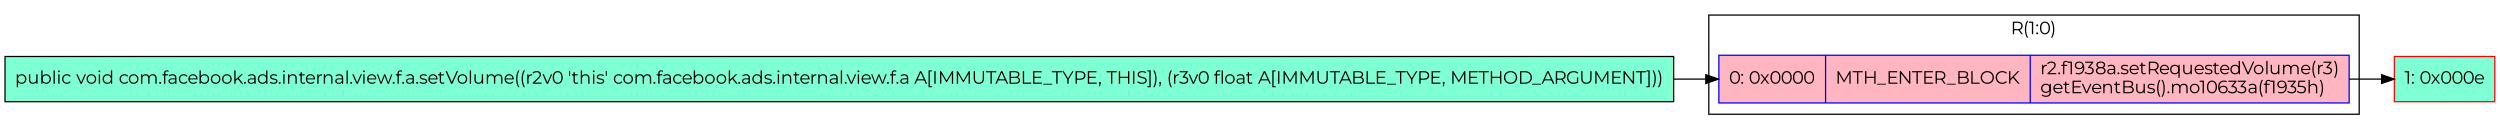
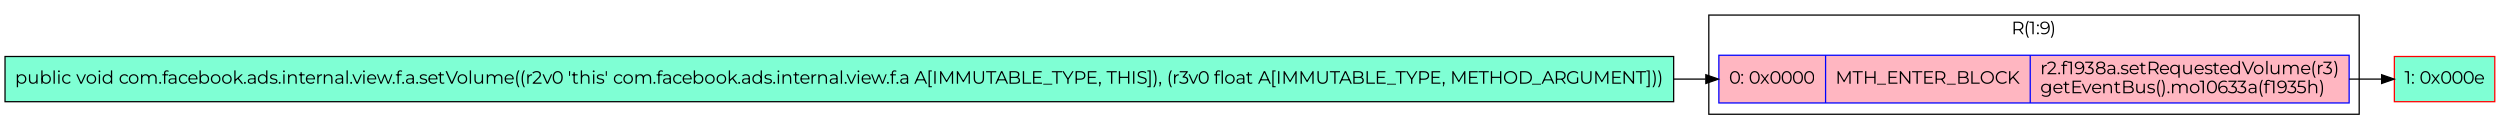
(2034, 30) -> (2034, 30)
